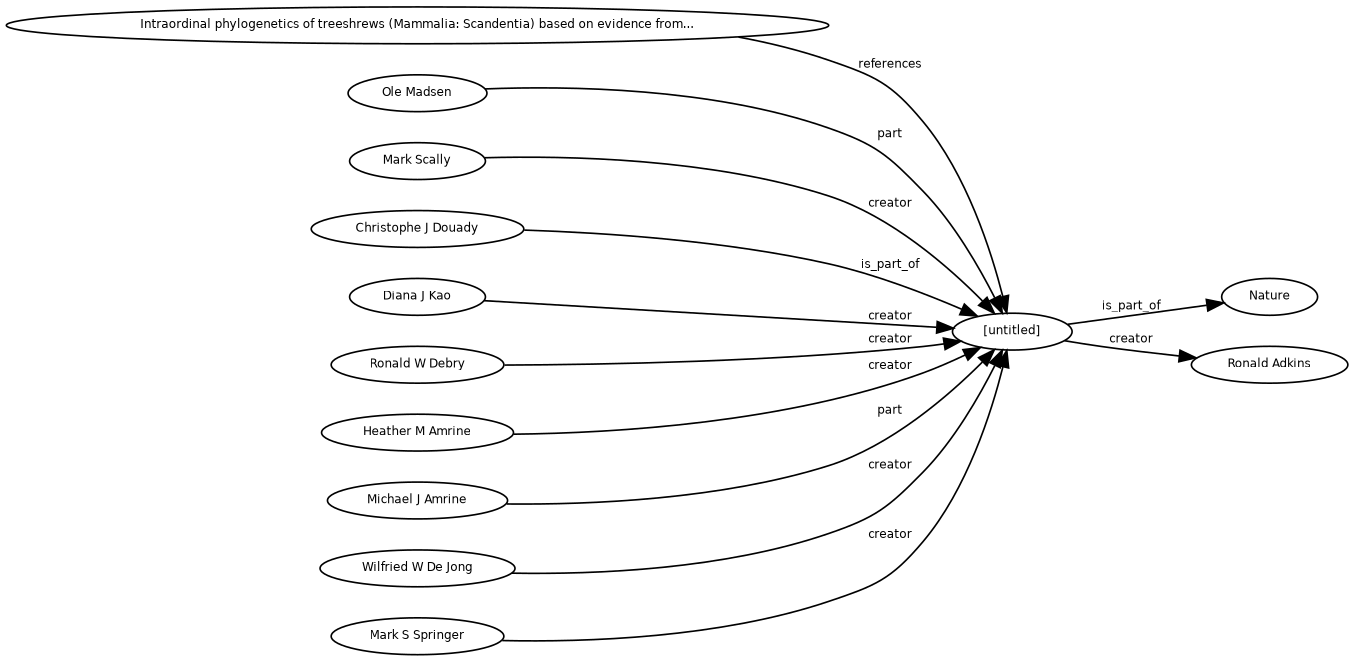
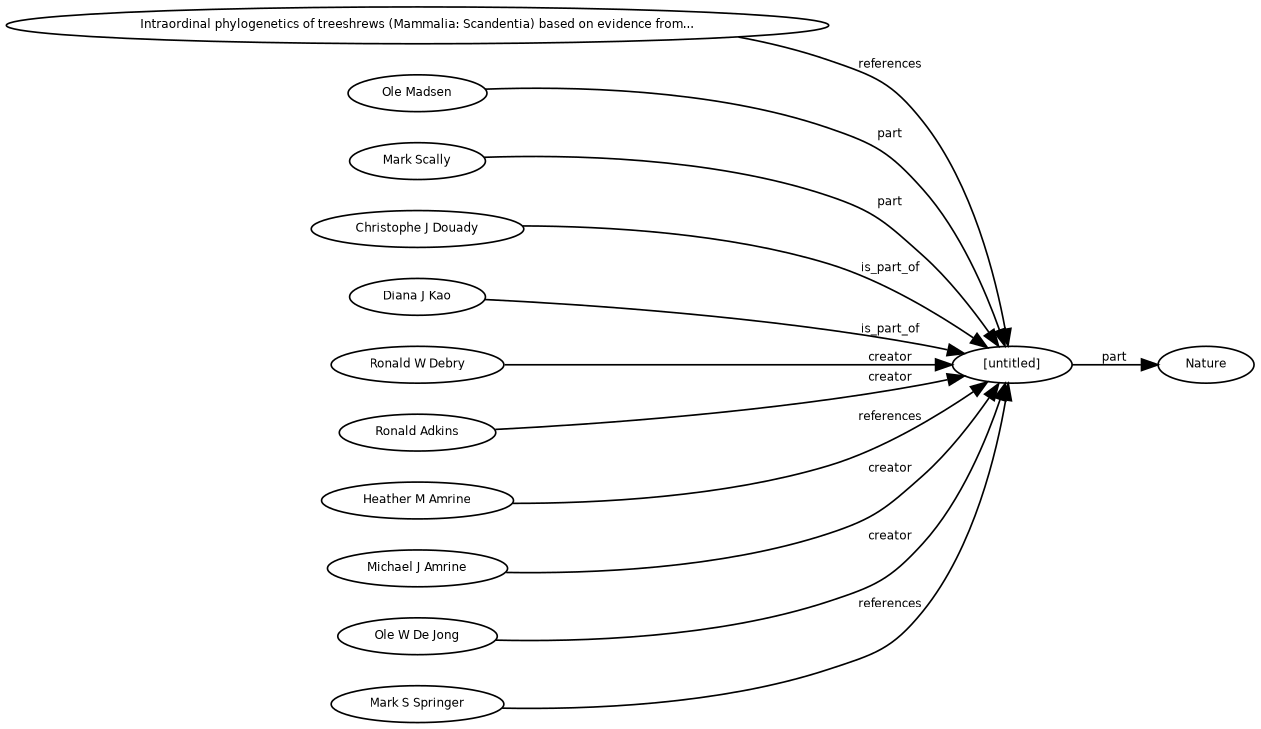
(891, 204) -> (891, 203)
(1132, 307) -> (1115, 358)
(891, 317) -> (891, 330)
(1122, 349) -> (722, 412)
(891, 366) -> (891, 418)
(891, 411) -> (891, 469)
(891, 535) -> (891, 605)
(418, 568) -> (418, 636)
